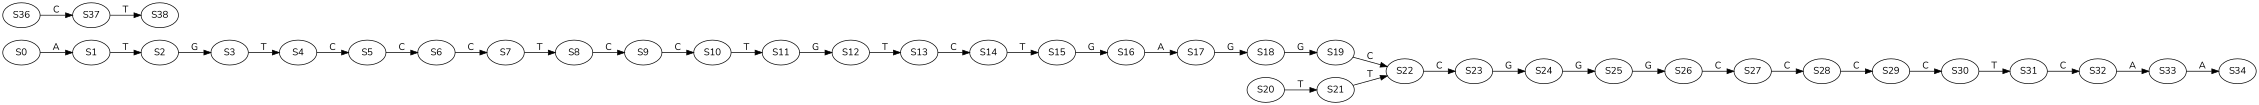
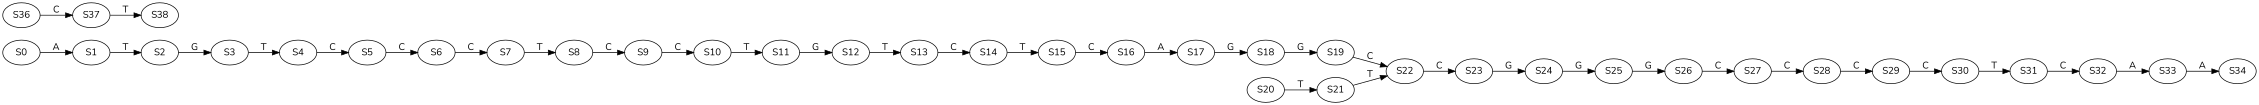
(1091, 47) -> (1091, 47)
